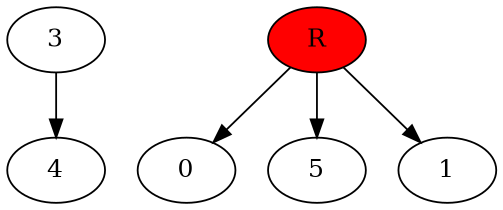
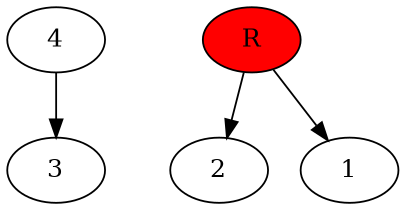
(56, 96) -> (56, 96)
(187, 170) -> (219, 170)
(317, 170) -> none
